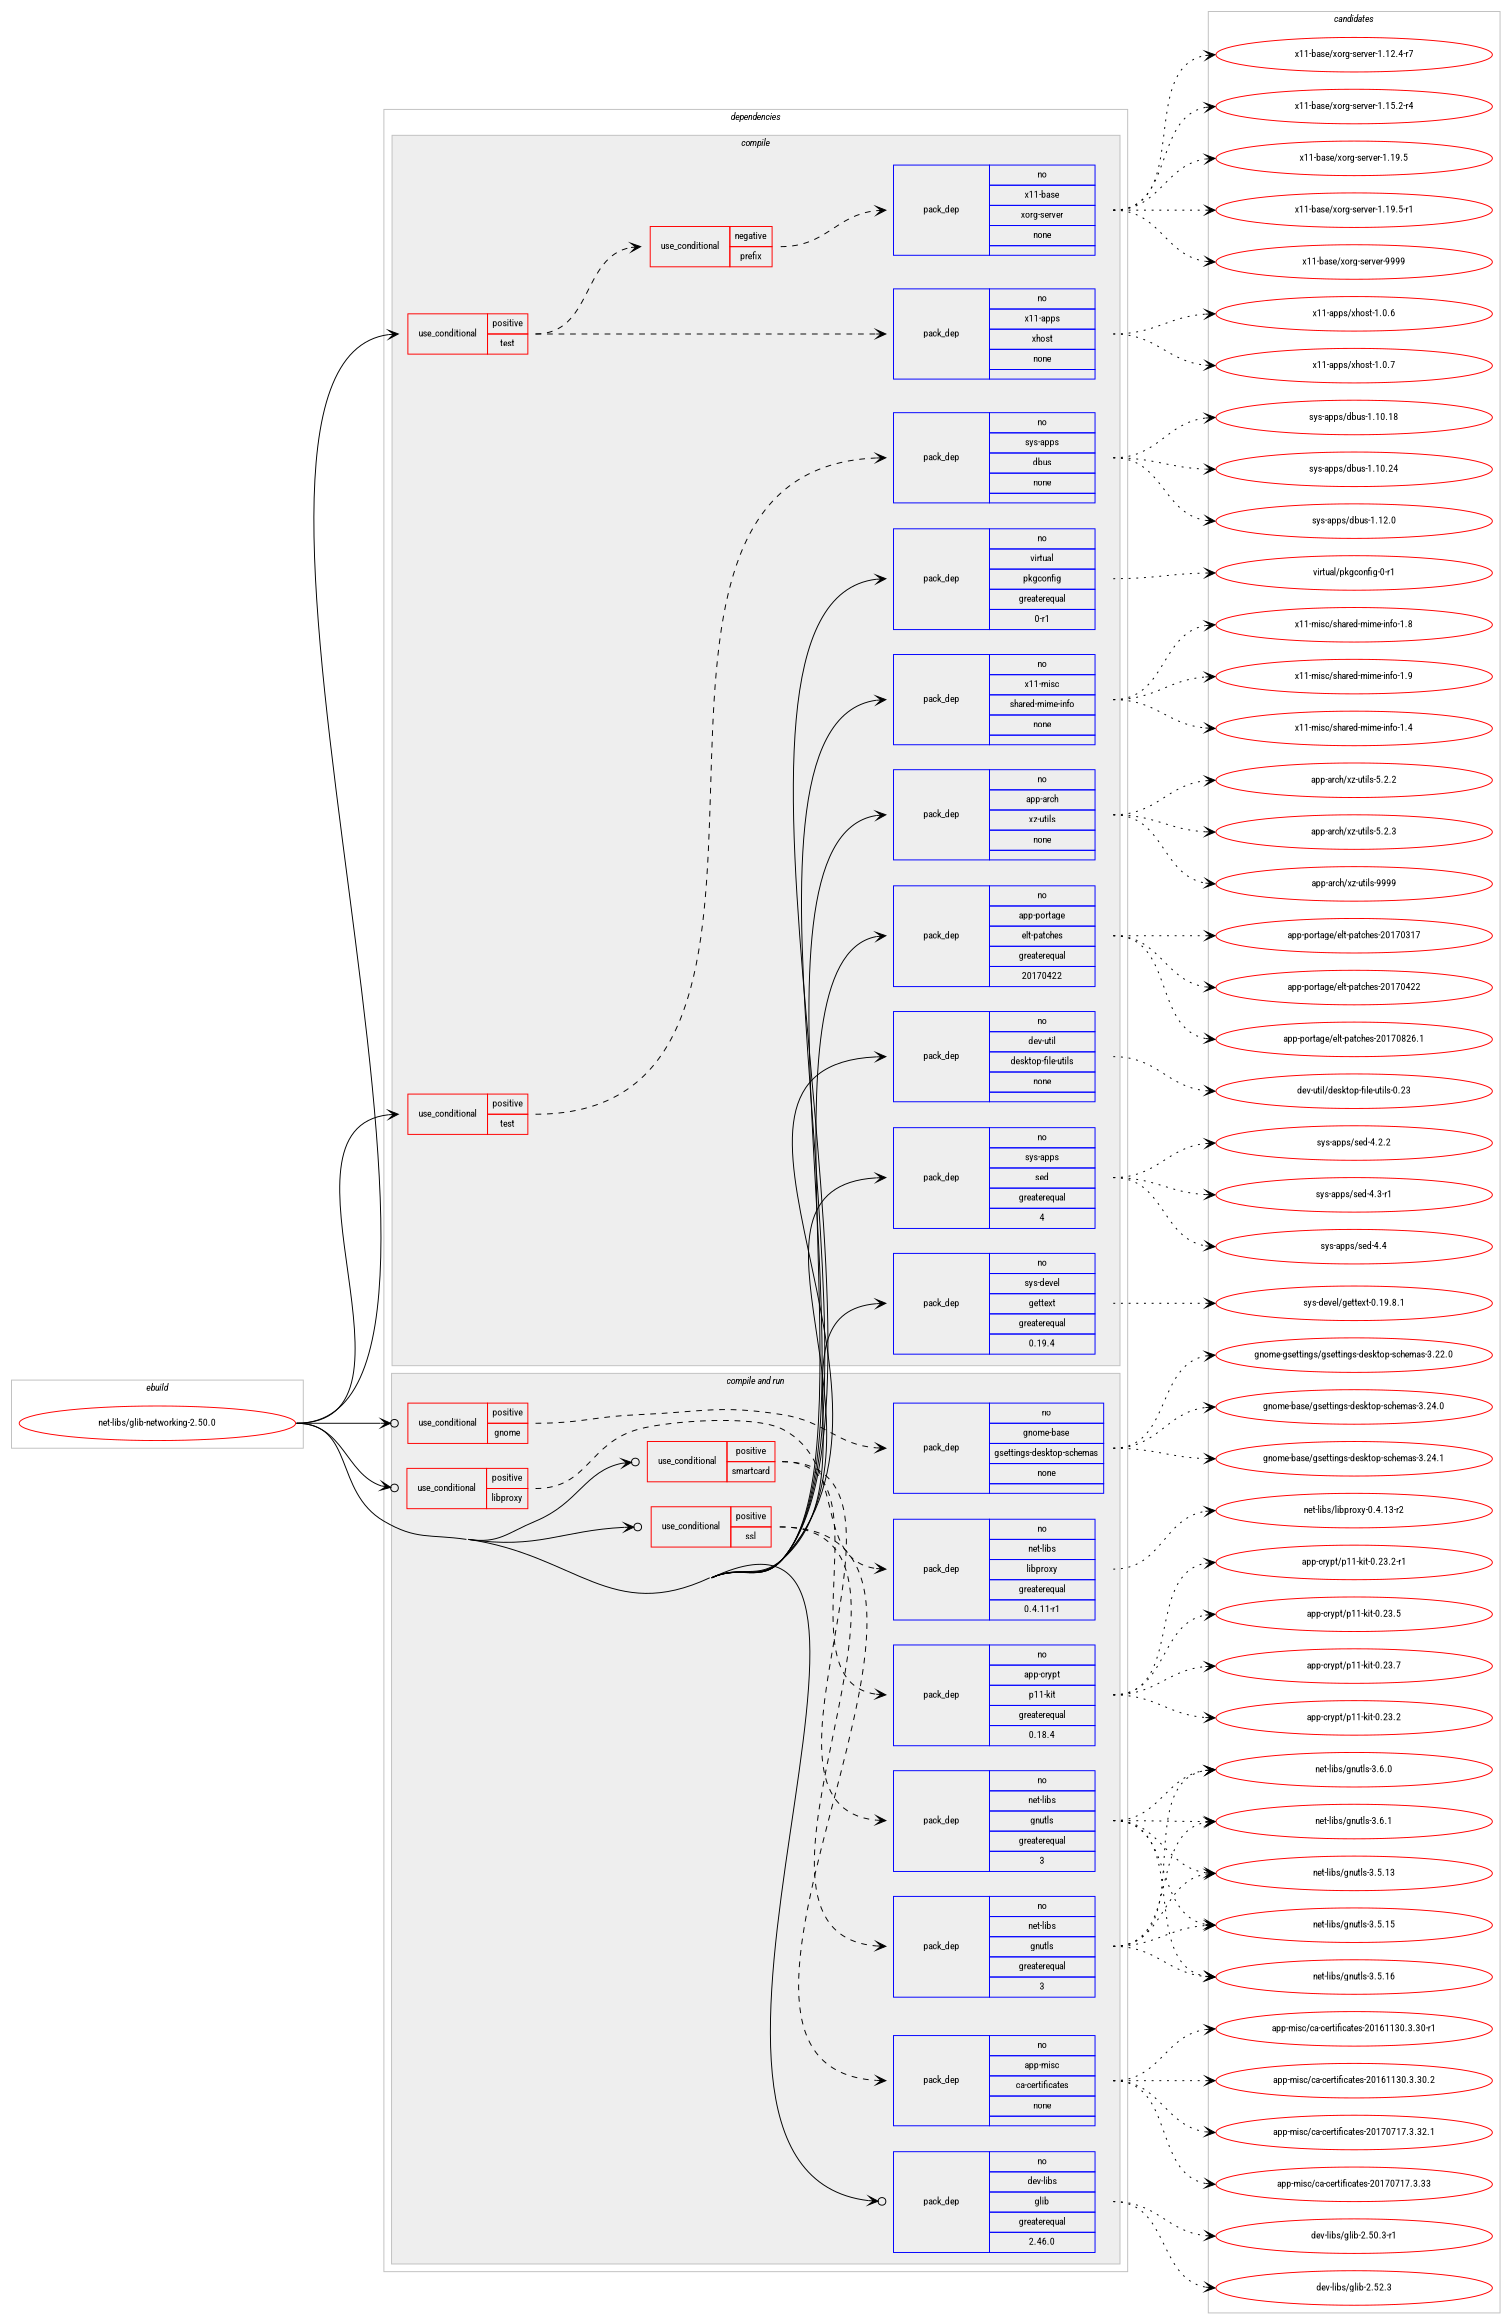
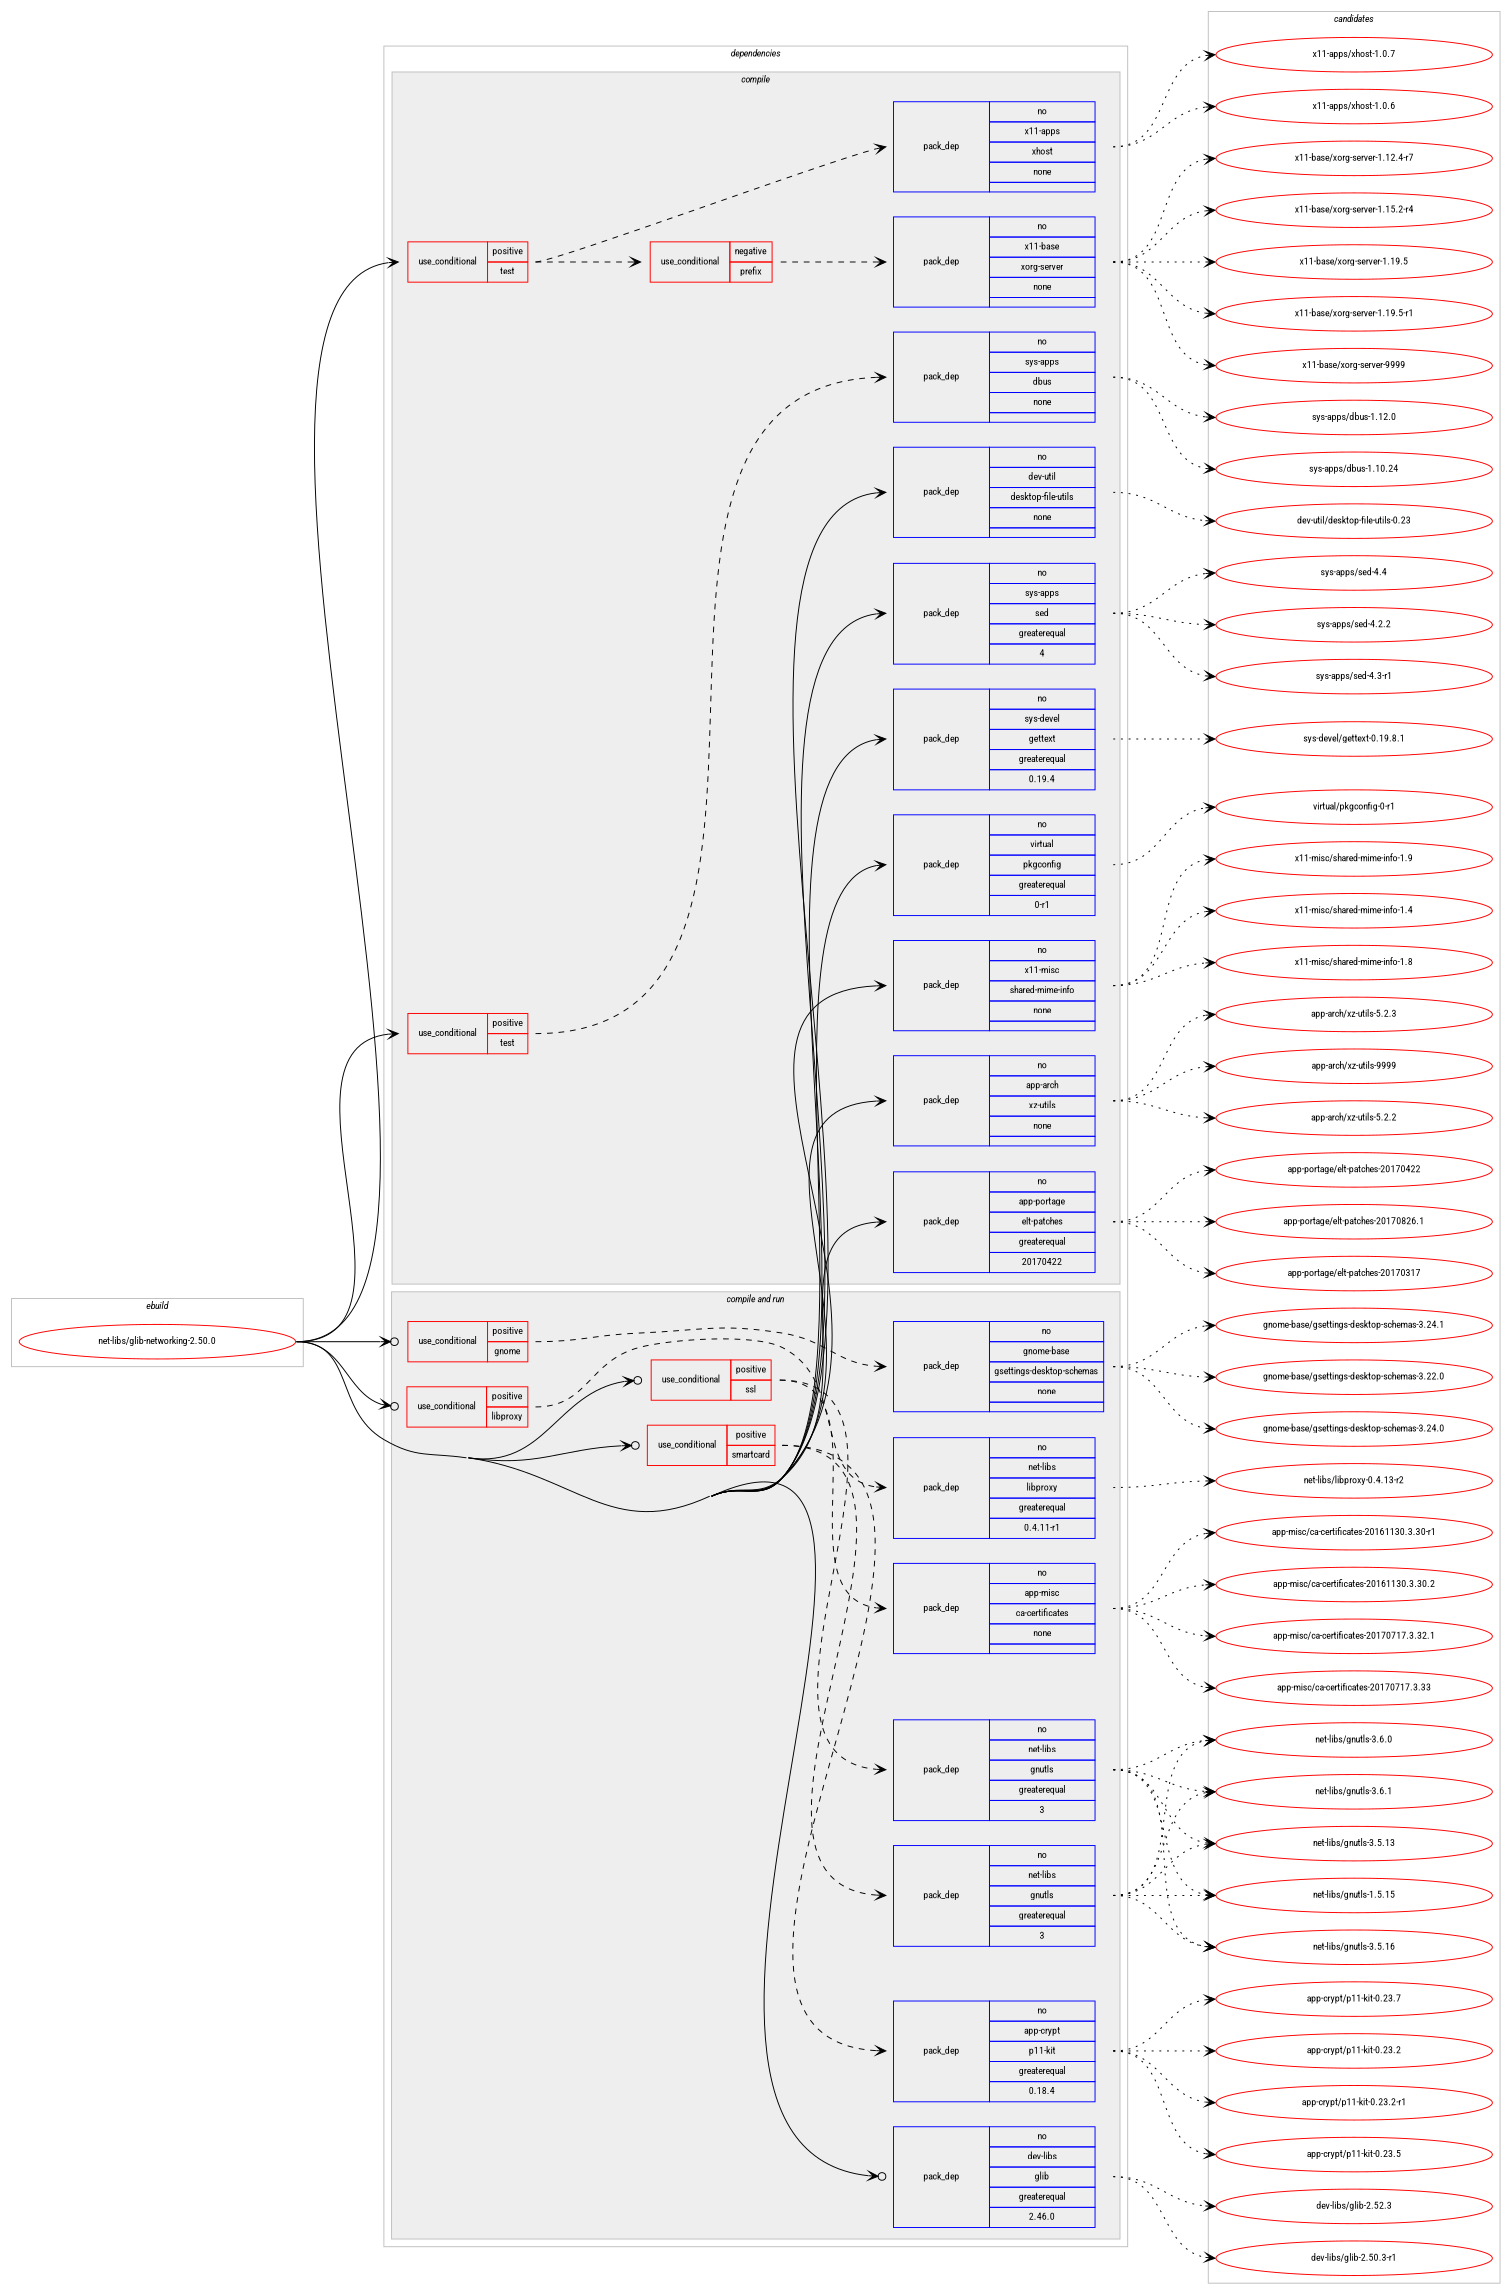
(1354, 417) -> none
(1354, 1355) -> (1354, 1377)
(1354, 1925) -> (1354, 1895)
